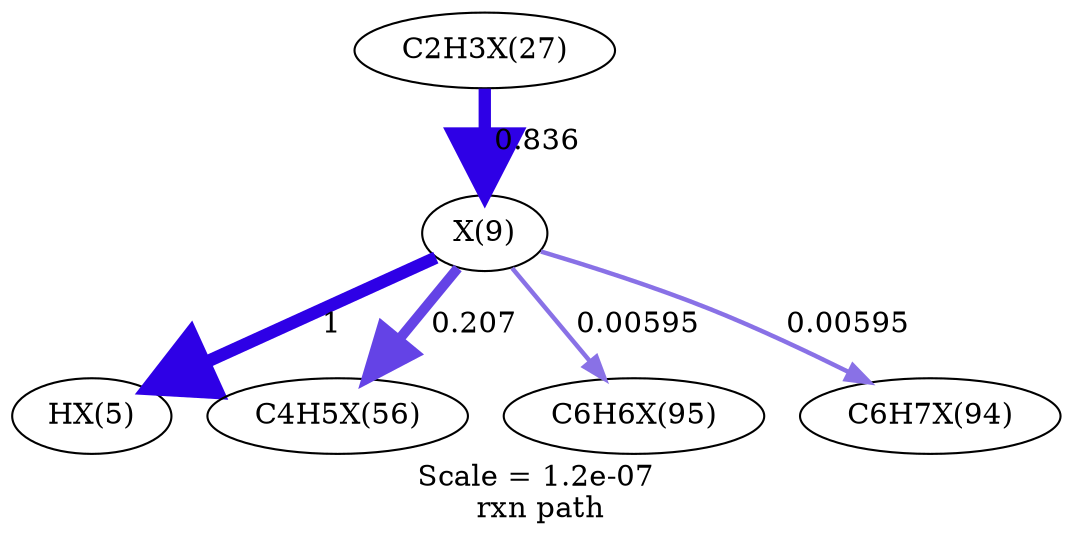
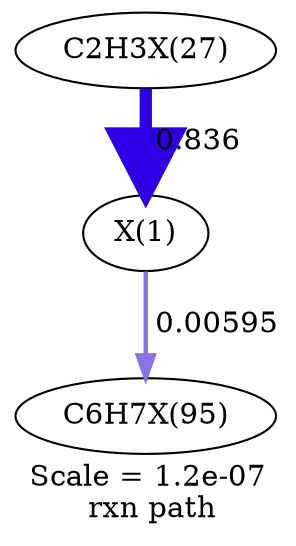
(485, 233) -> (146, 233)
(92, 416) -> none
(338, 416) -> none
(634, 416) -> (146, 416)
(930, 416) -> none
